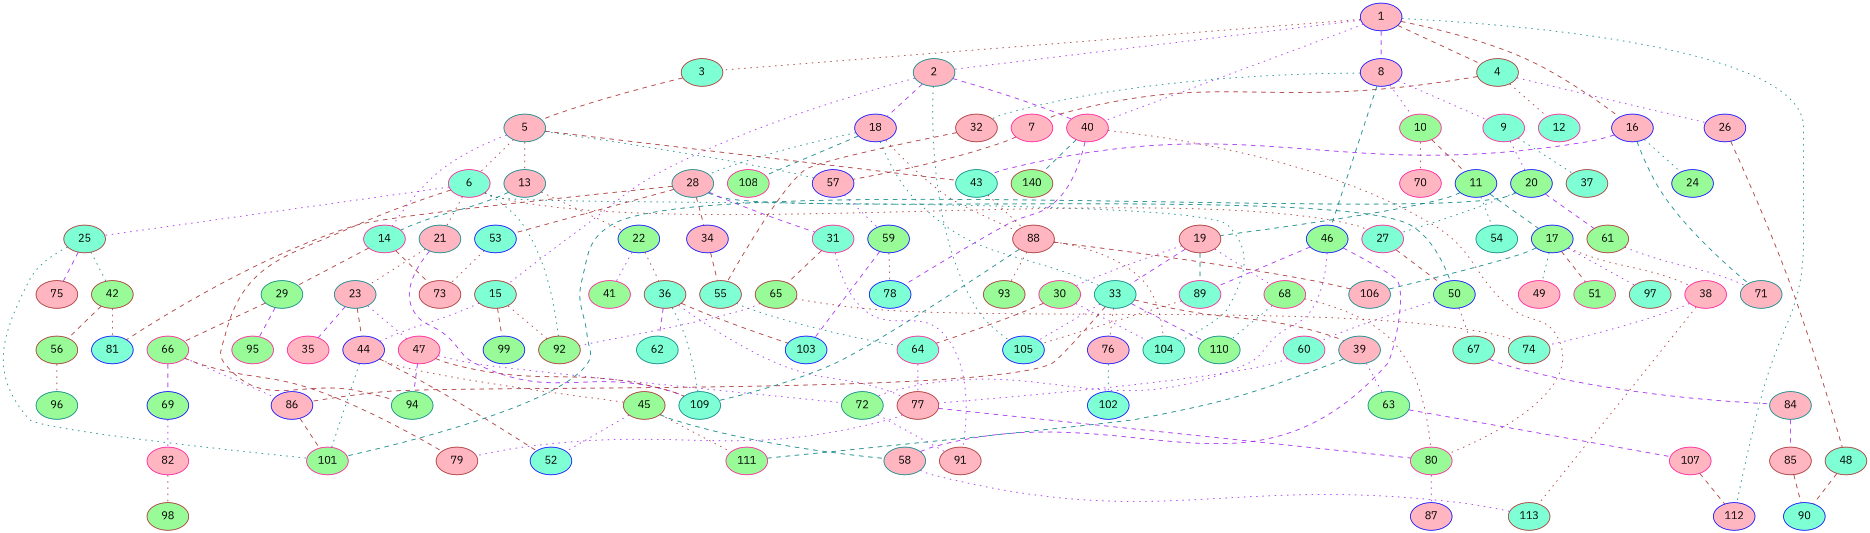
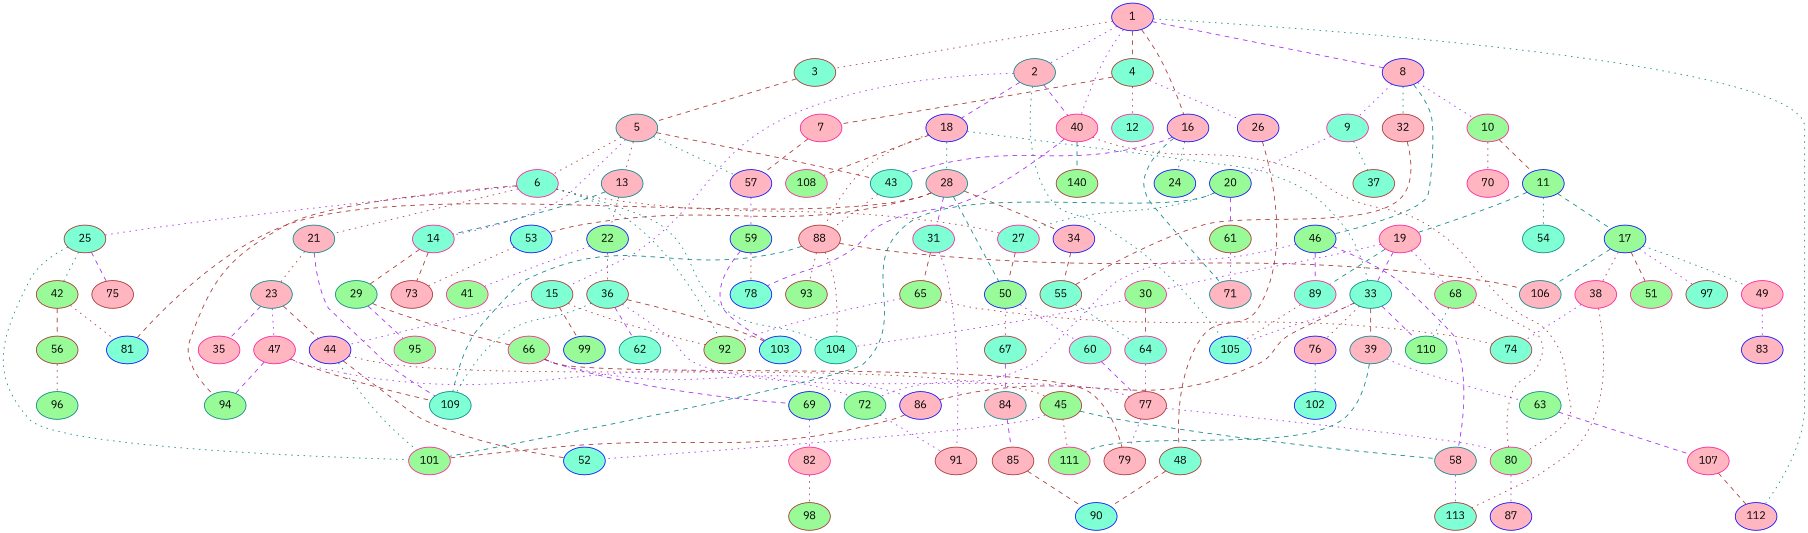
(812, 156) -> (874, 156)
(1200, 239) -> (1400, 239)
none -> (1762, 350)
(1132, 385) -> (1118, 378)
(1175, 433) -> (1340, 427)
